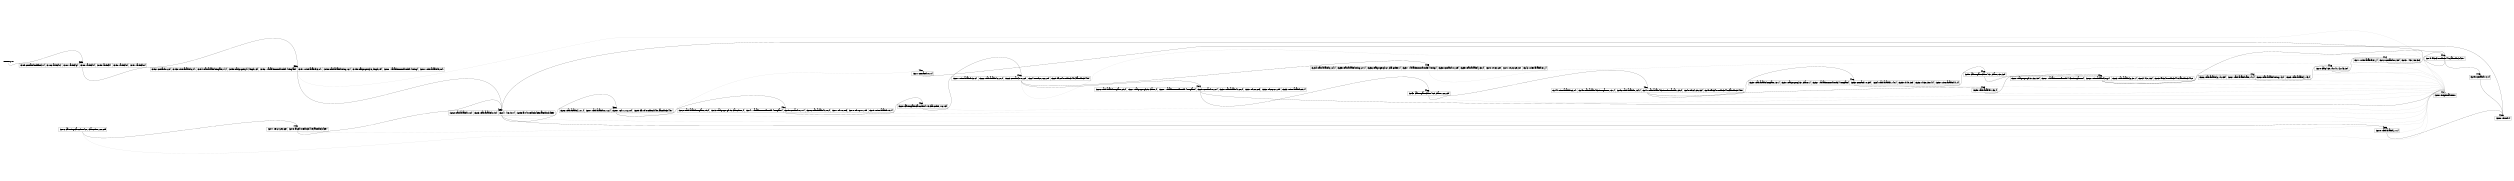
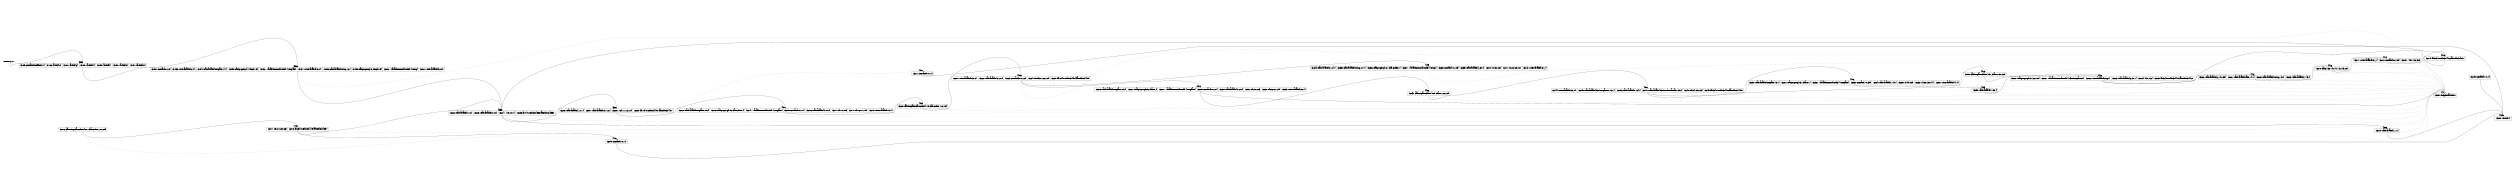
(2462, 68) -> none
none -> (616, 142)
